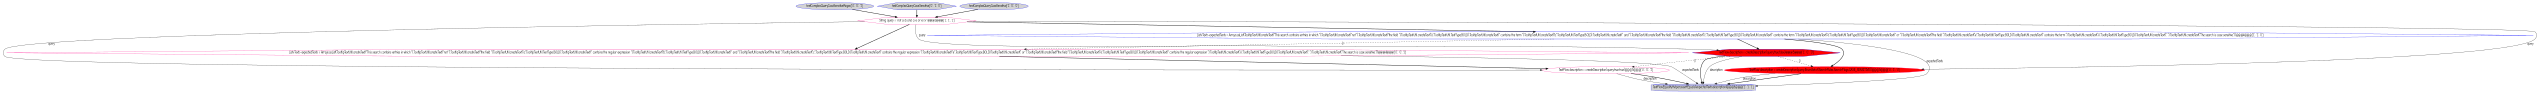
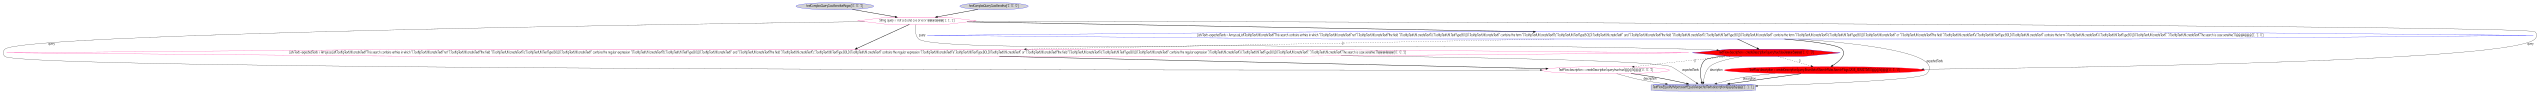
(917, 6) -> none
